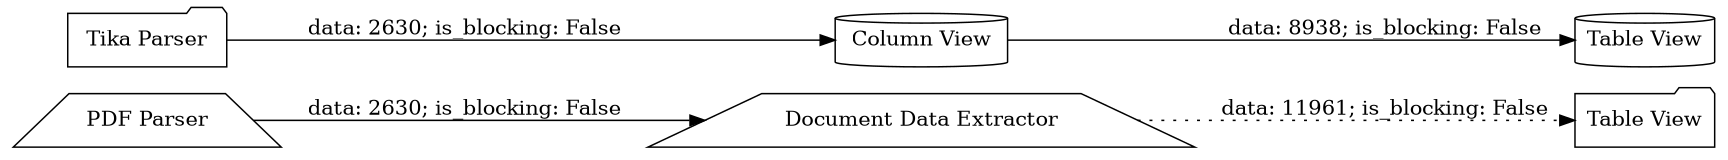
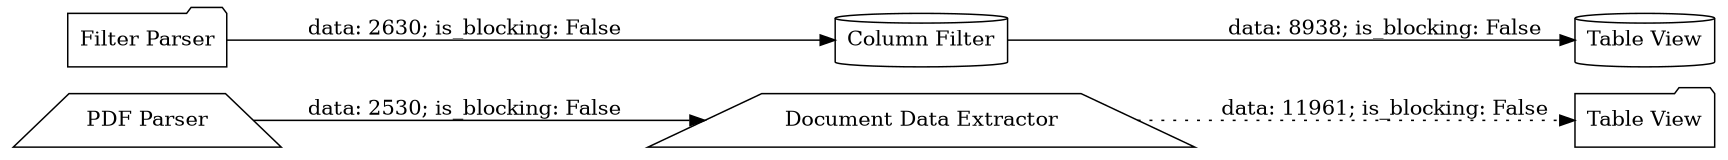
(147, 40) -> (147, 40)
(921, 40) -> (921, 40)
(465, 109) -> (465, 109)
